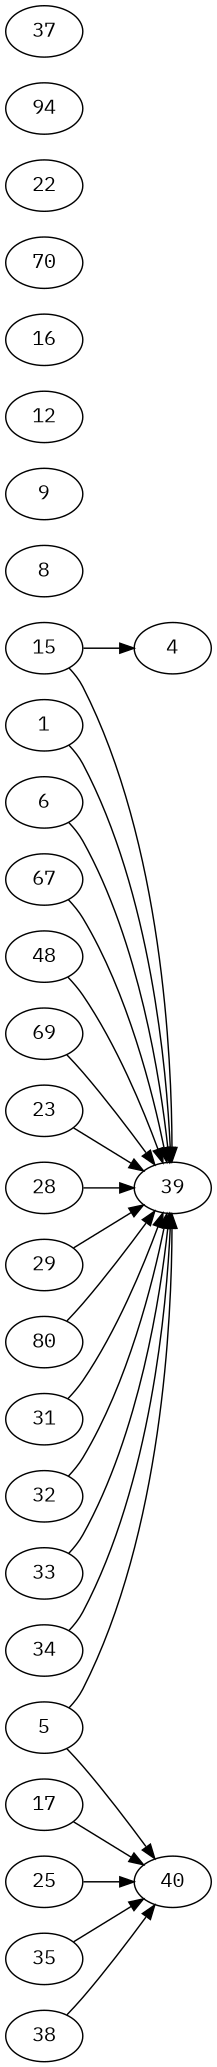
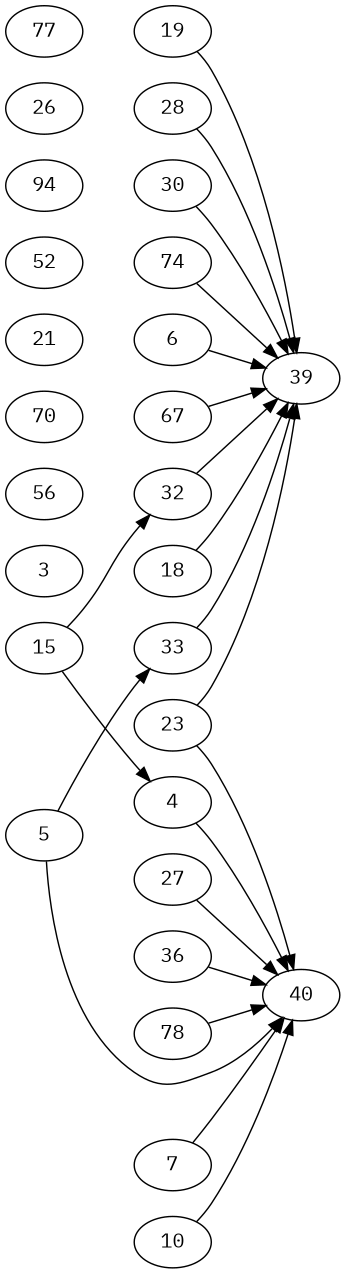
(44, 31) -> (44, 31)
none -> (44, 109)
(44, 186) -> (44, 263)
(44, 340) -> (44, 494)
none -> (44, 340)
(44, 417) -> none
(44, 494) -> none
none -> (44, 571)
(44, 571) -> none
(44, 725) -> none
none -> (253, 846)
none -> (243, 888)
(150, 900) -> (105, 577)
(44, 957) -> (173, 571)
(44, 1034) -> (173, 31)
none -> (173, 1165)
(44, 1265) -> none
(44, 1342) -> (173, 186)
(44, 1419) -> none
(150, 1475) -> (96, 744)
(44, 1651) -> (173, 263)
(44, 1805) -> (173, 1242)
(44, 1882) -> (173, 880)
(44, 1959) -> (173, 957)
(44, 2036) -> (173, 1034)
